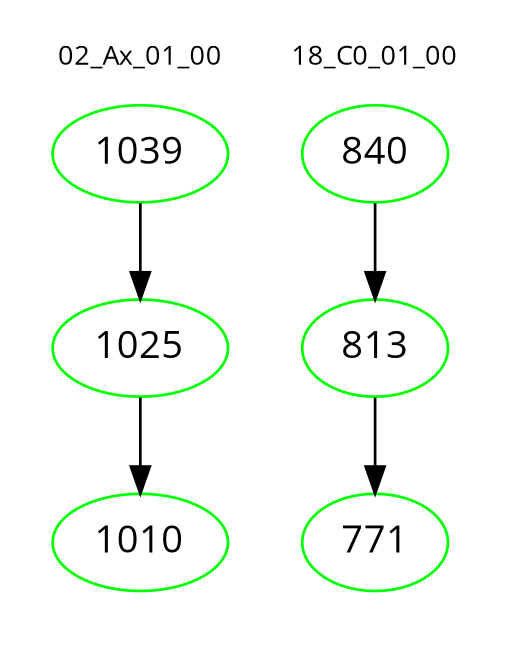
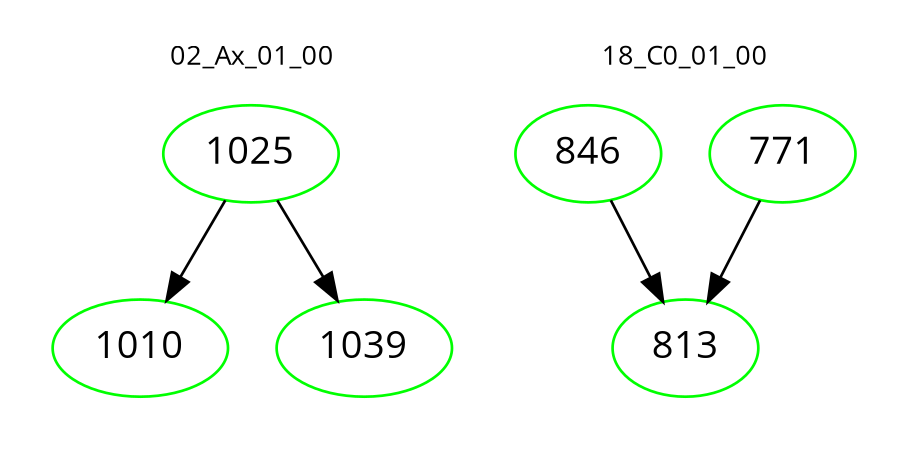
(375, 154) -> (588, 154)
(140, 238) -> (300, 239)
(375, 432) -> (740, 239)
